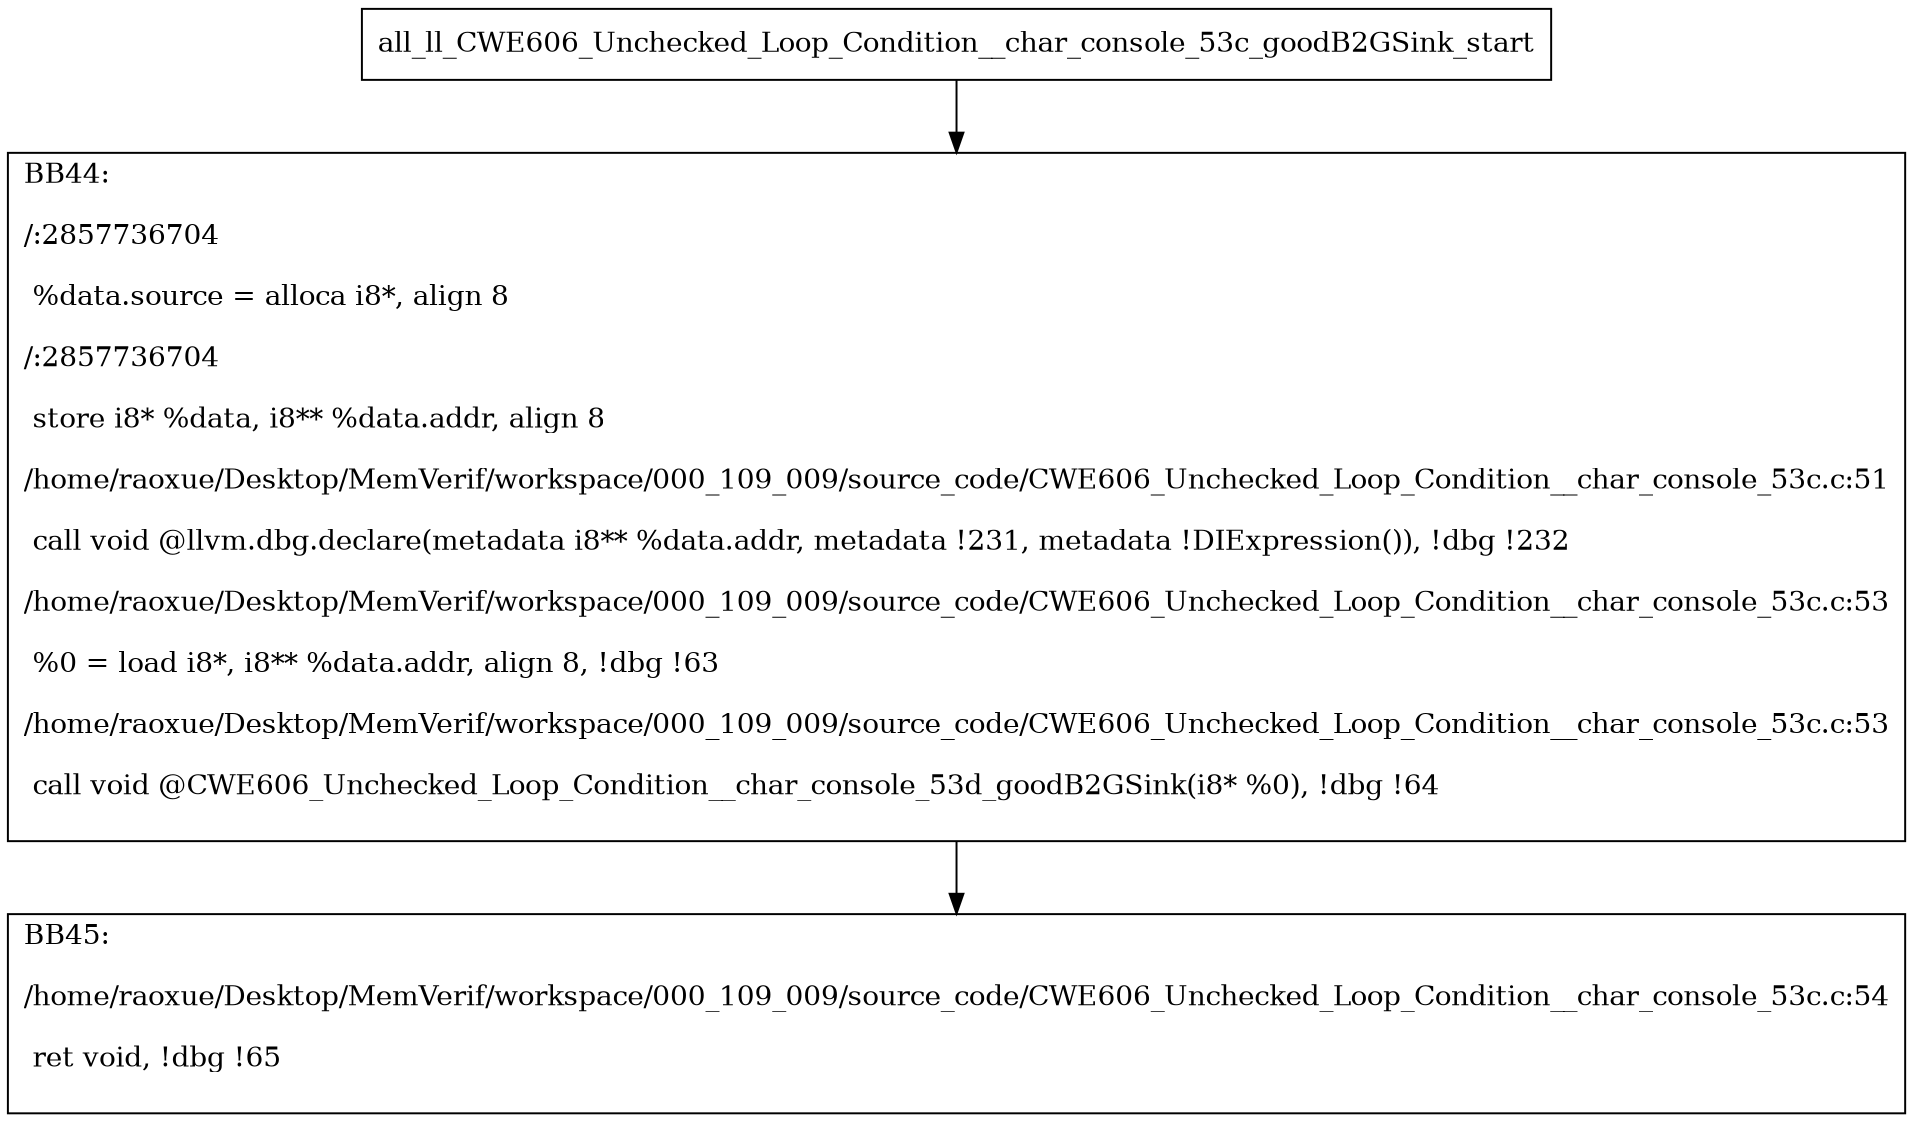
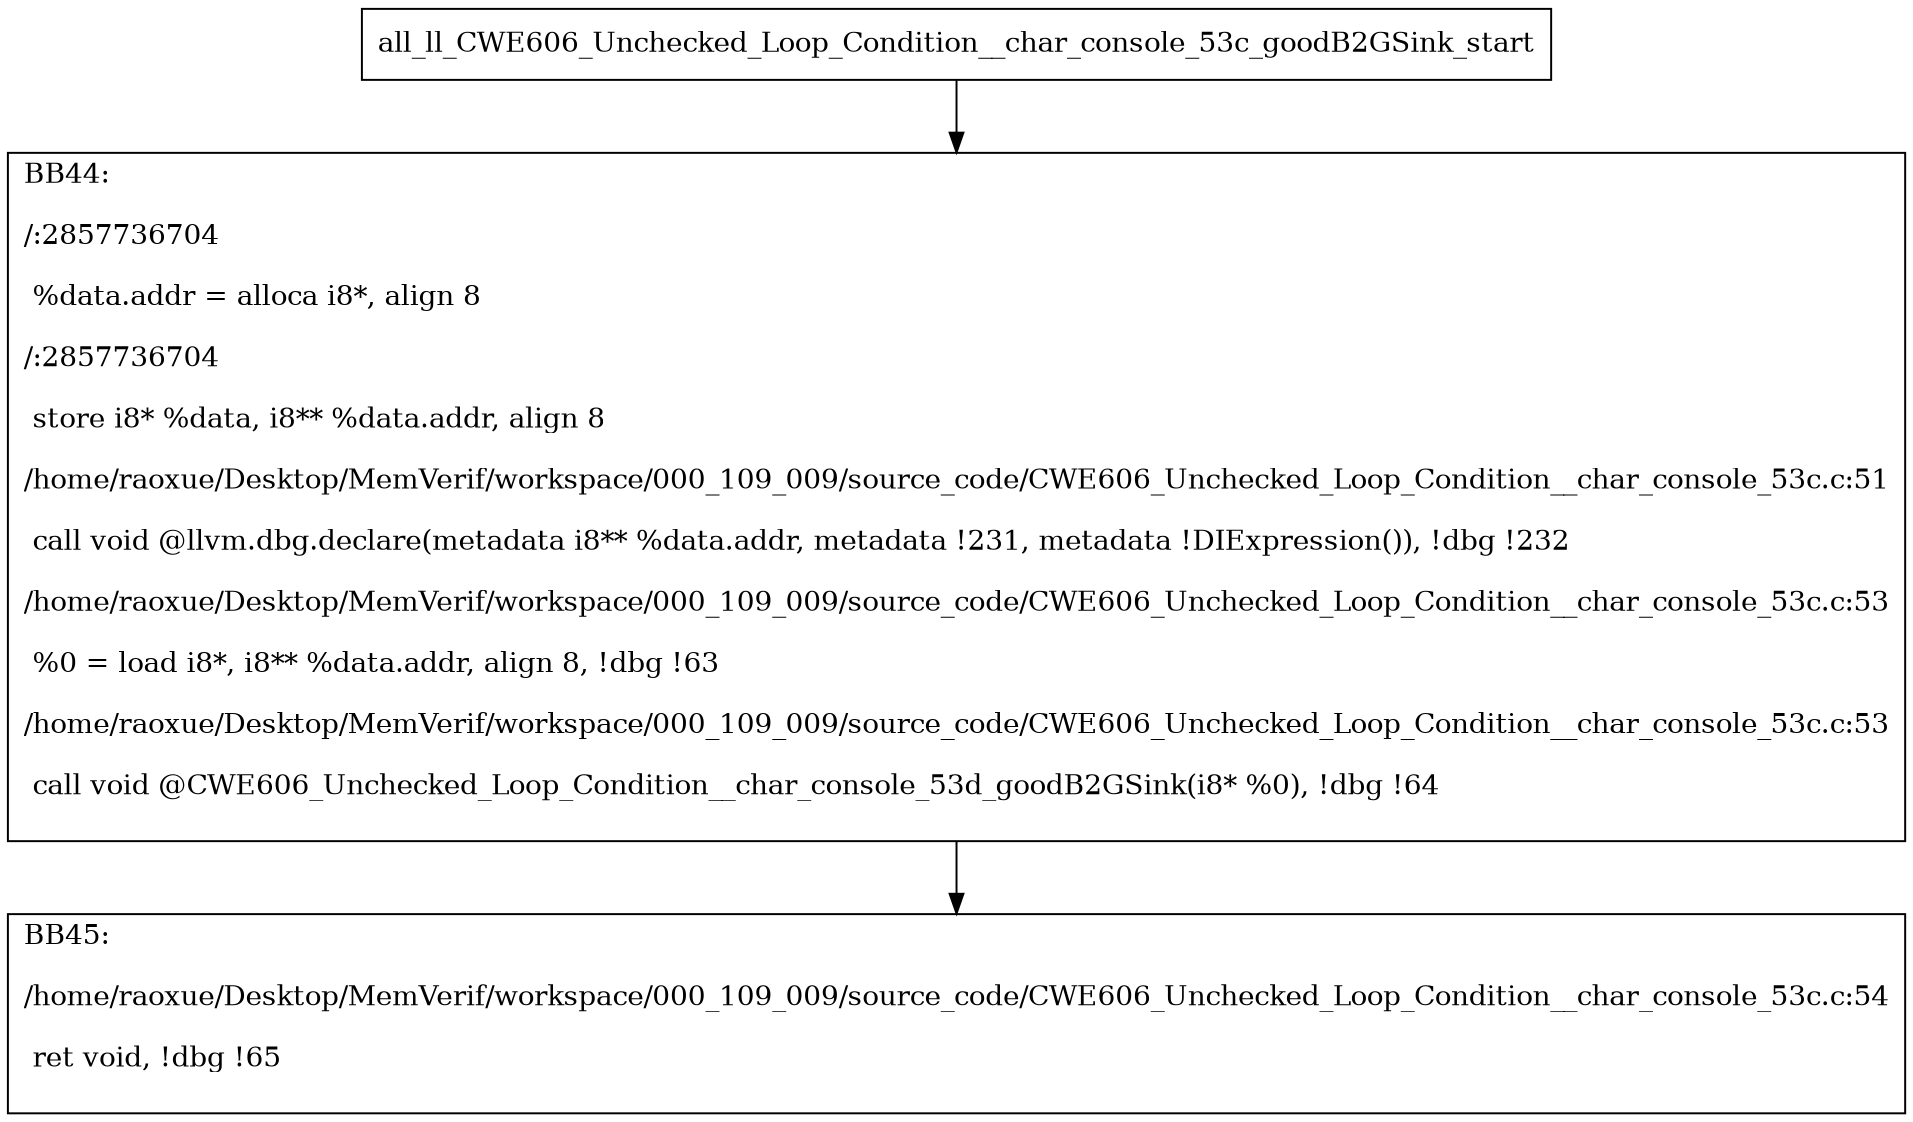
(267, 297) -> (252, 297)
